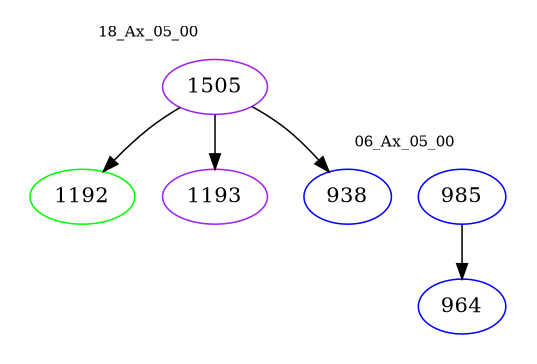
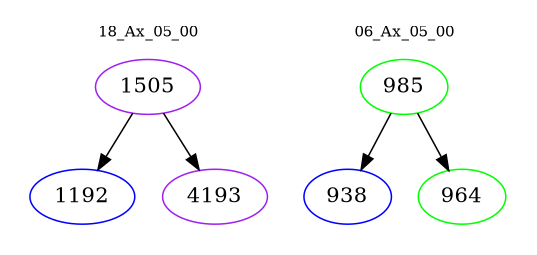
(301, 142) -> (380, 135)
(82, 197) -> (82, 197)
(215, 197) -> (215, 197)
(462, 197) -> (404, 87)
(462, 307) -> (462, 197)
